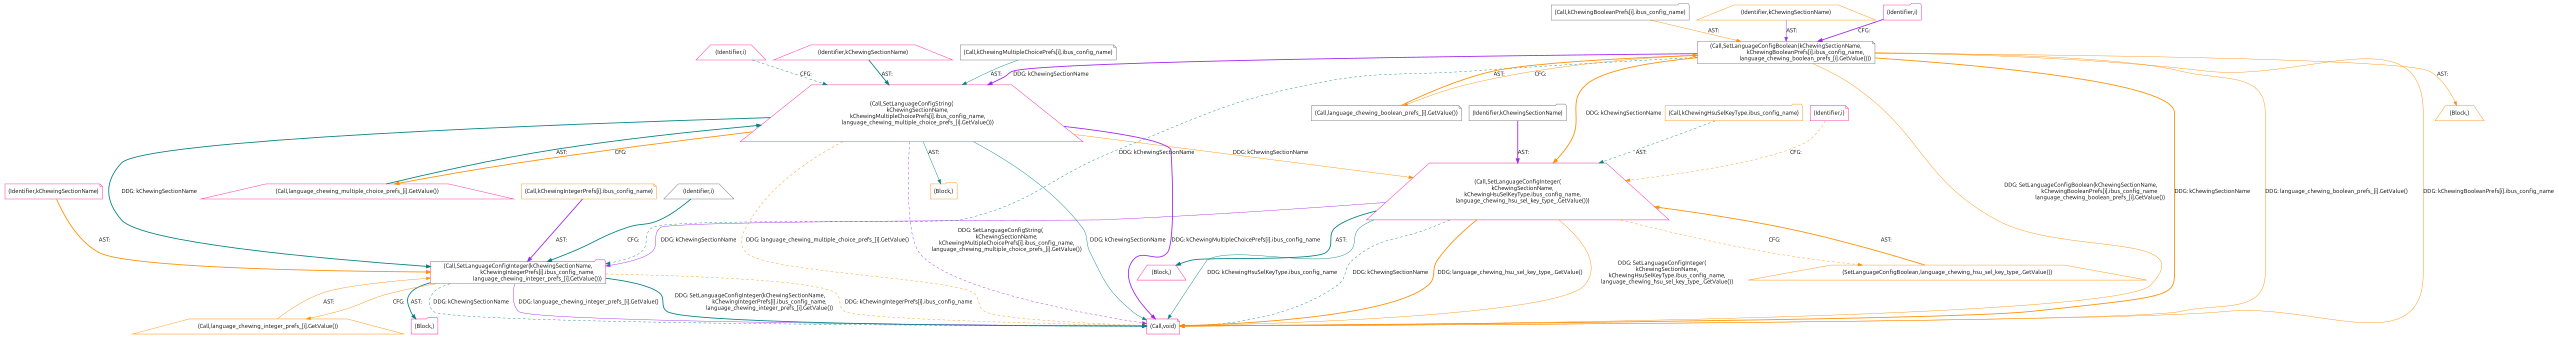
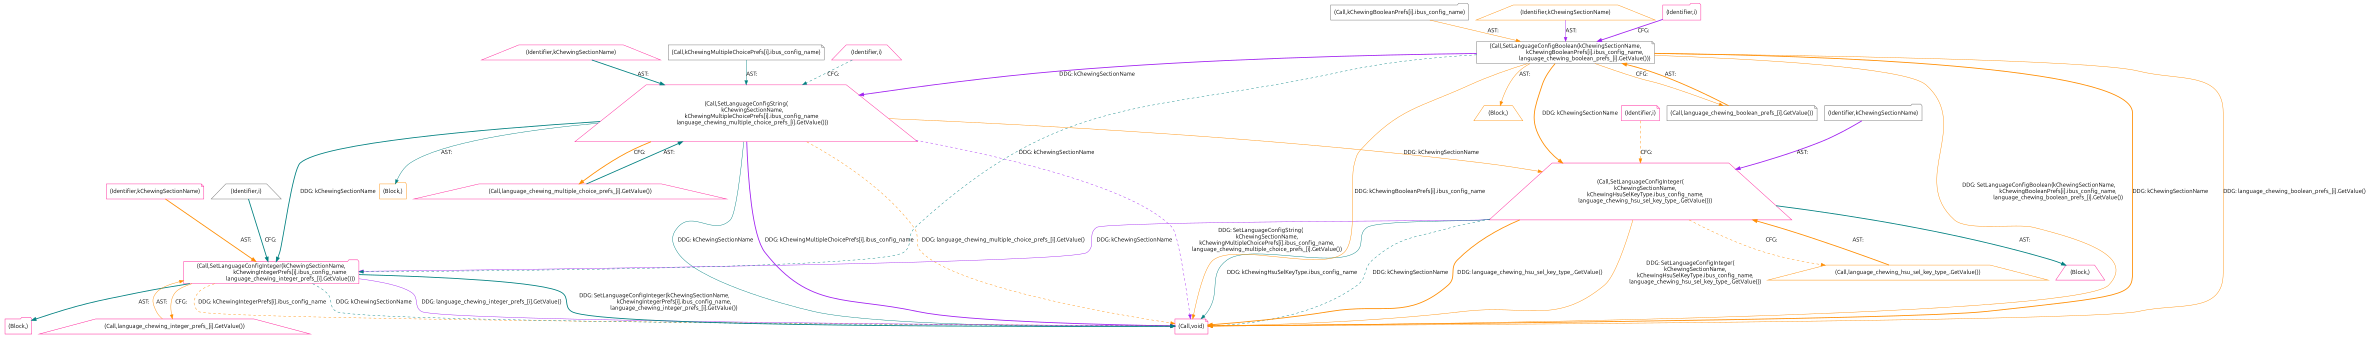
(1734, 113) -> none
(589, 191) -> none
(1948, 273) -> (1908, 273)
(268, 327) -> (175, 327)
